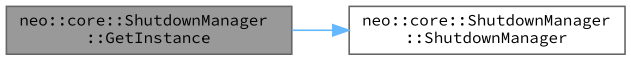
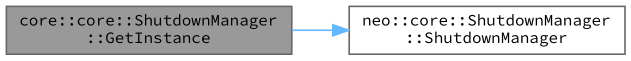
(149, 30) -> (149, 30)
